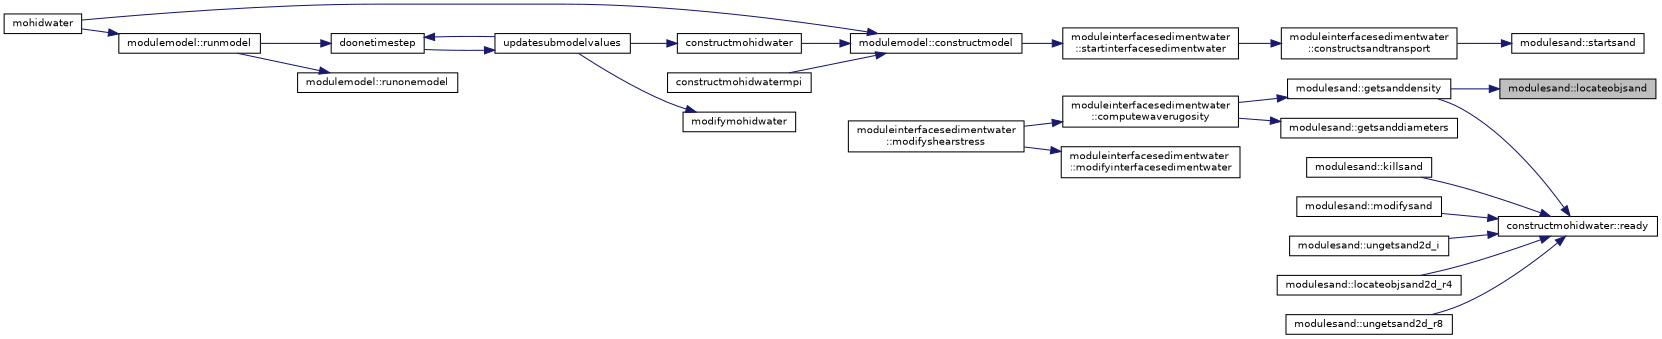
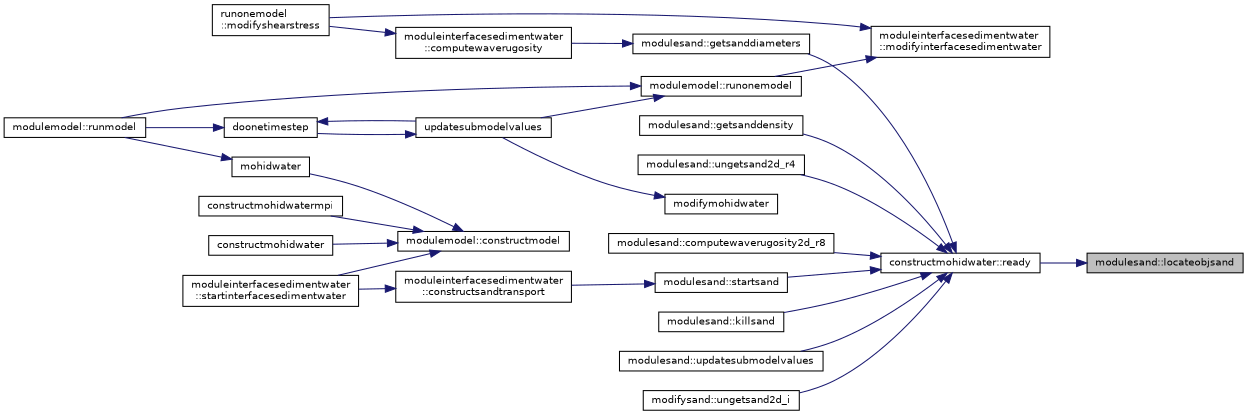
(95, 31) -> (173, 147)
(649, 43) -> (597, 108)
(1037, 43) -> (384, 264)
none -> (820, 68)
(1470, 89) -> (1058, 263)
(1258, 100) -> none
none -> (898, 134)
(936, 136) -> (271, 20)
(1369, 207) -> (721, 361)
(1369, 246) -> (721, 400)
none -> (829, 274)
(1369, 285) -> (721, 165)
(1369, 324) -> (721, 243)
